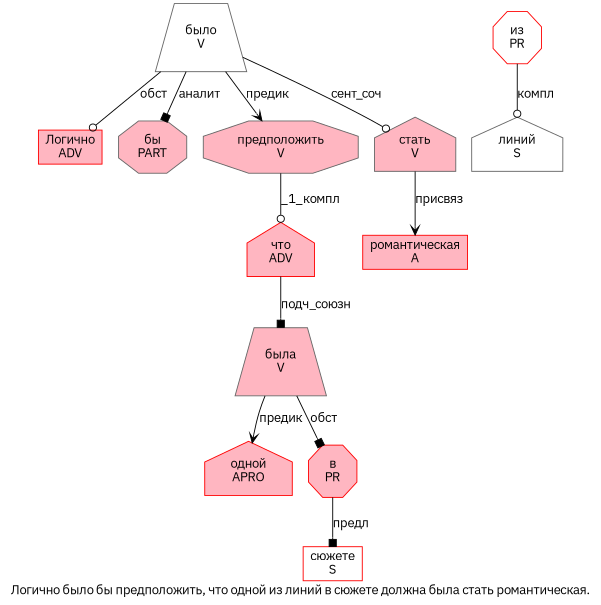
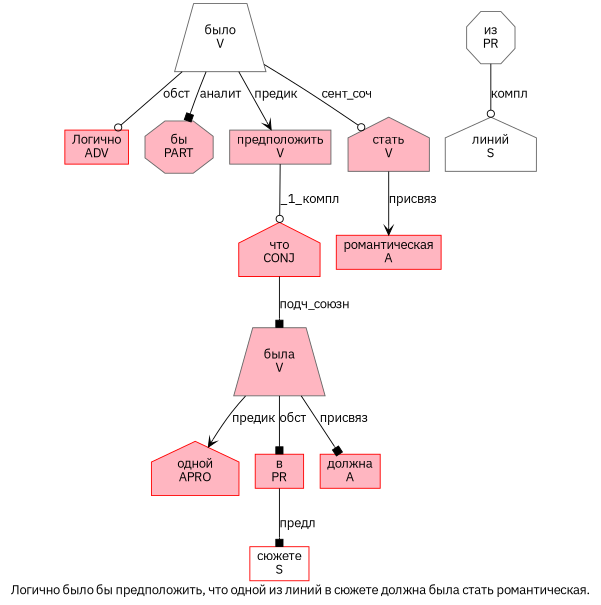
(517, 38) -> (491, 38)
(281, 147) -> (280, 147)
(281, 252) -> (279, 252)
(333, 471) -> (279, 471)
none -> (350, 471)
